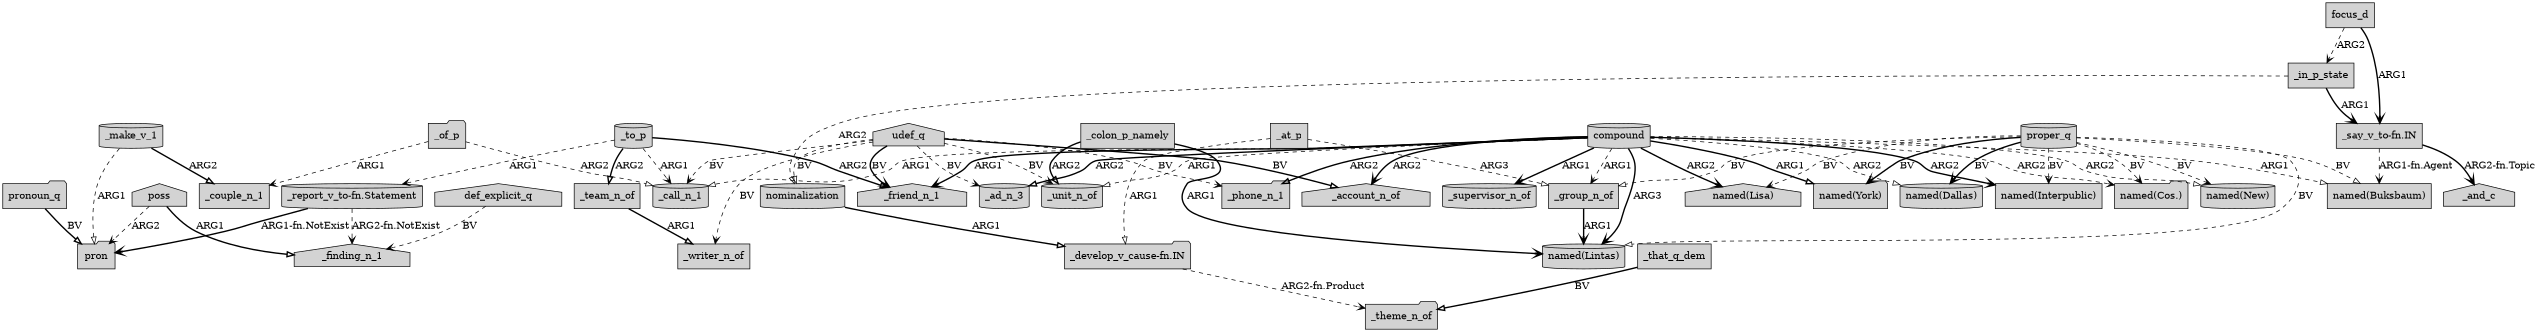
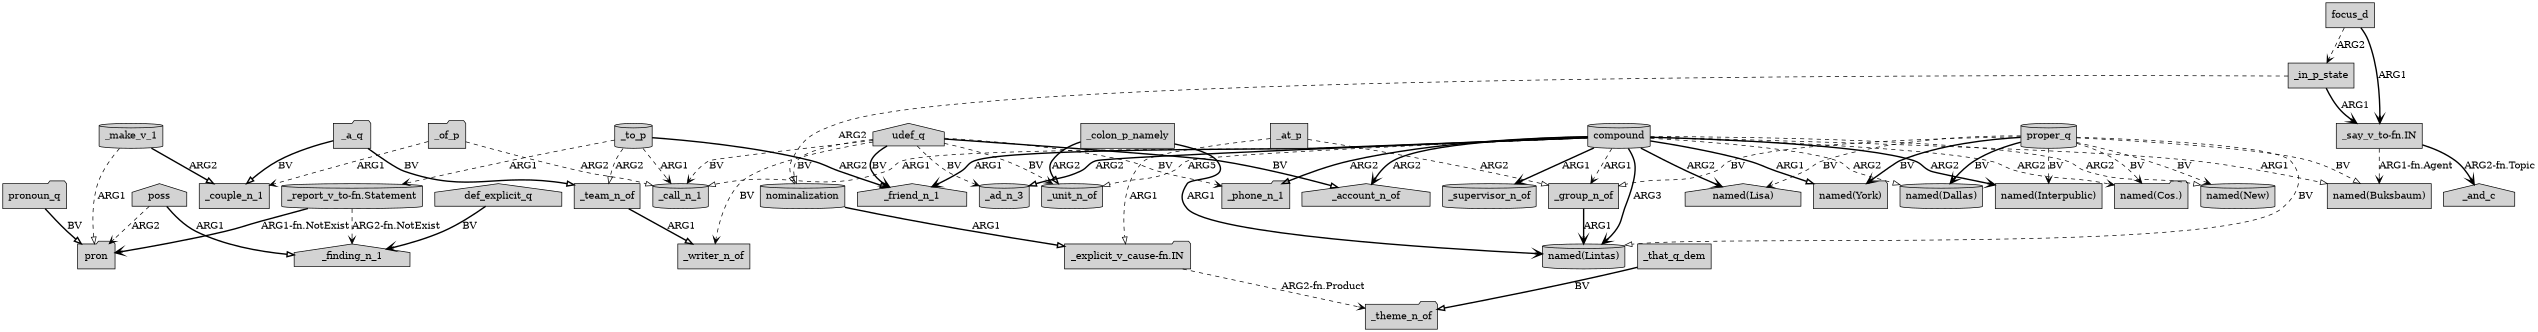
none -> (352, 136)
(615, 162) -> (615, 162)
(1202, 166) -> (1202, 166)
(1495, 166) -> (1495, 166)
(442, 232) -> (442, 232)
(1128, 256) -> (1128, 256)
